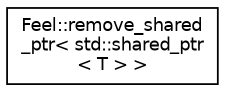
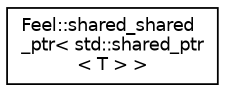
(112, 46) -> (112, 46)
